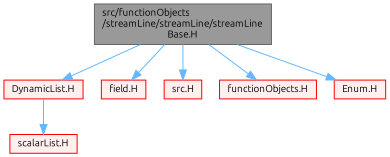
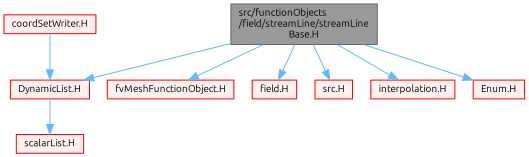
none -> (50, 24)
(183, 24) -> (304, 24)
none -> (171, 89)
(268, 89) -> (413, 89)
